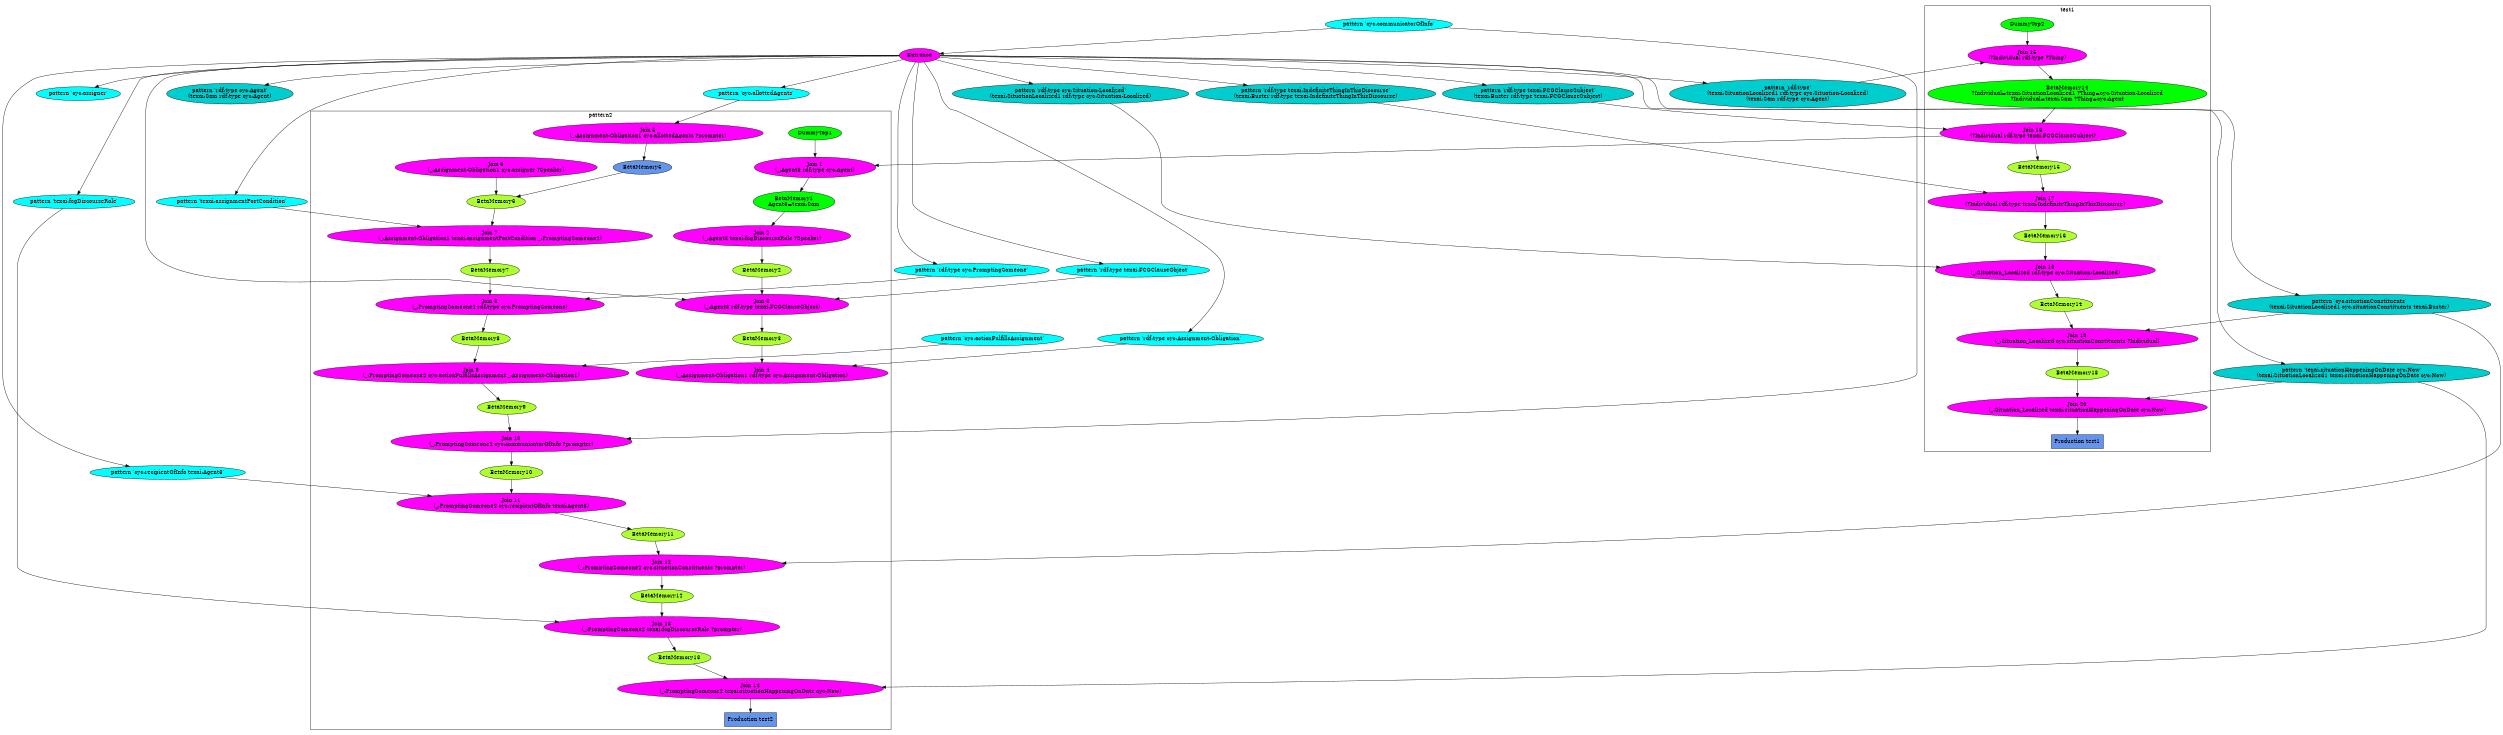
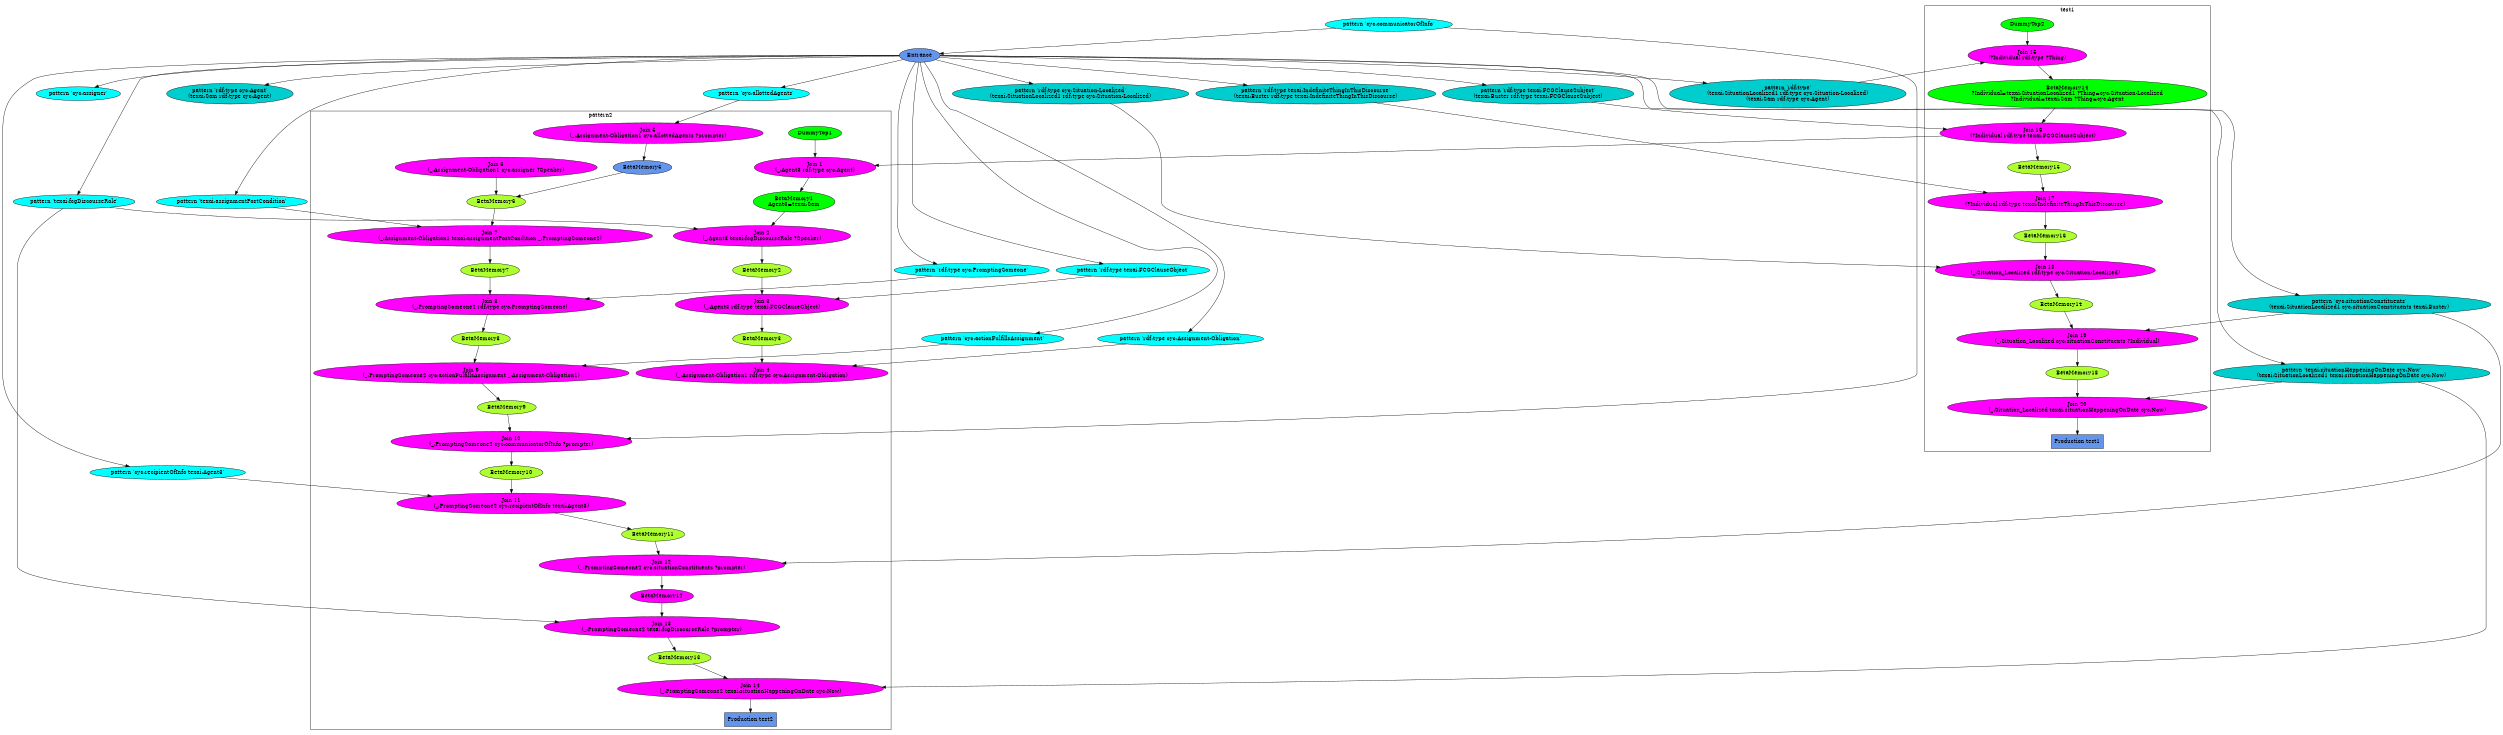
(920, 55) -> (920, 55)
(173, 77) -> (1132, 244)
none -> (402, 220)
(662, 596) -> (662, 596)
